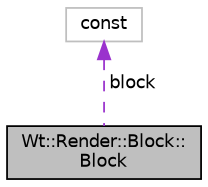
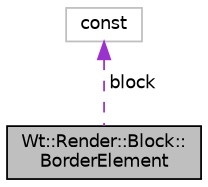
(104, 153) -> (104, 153)
